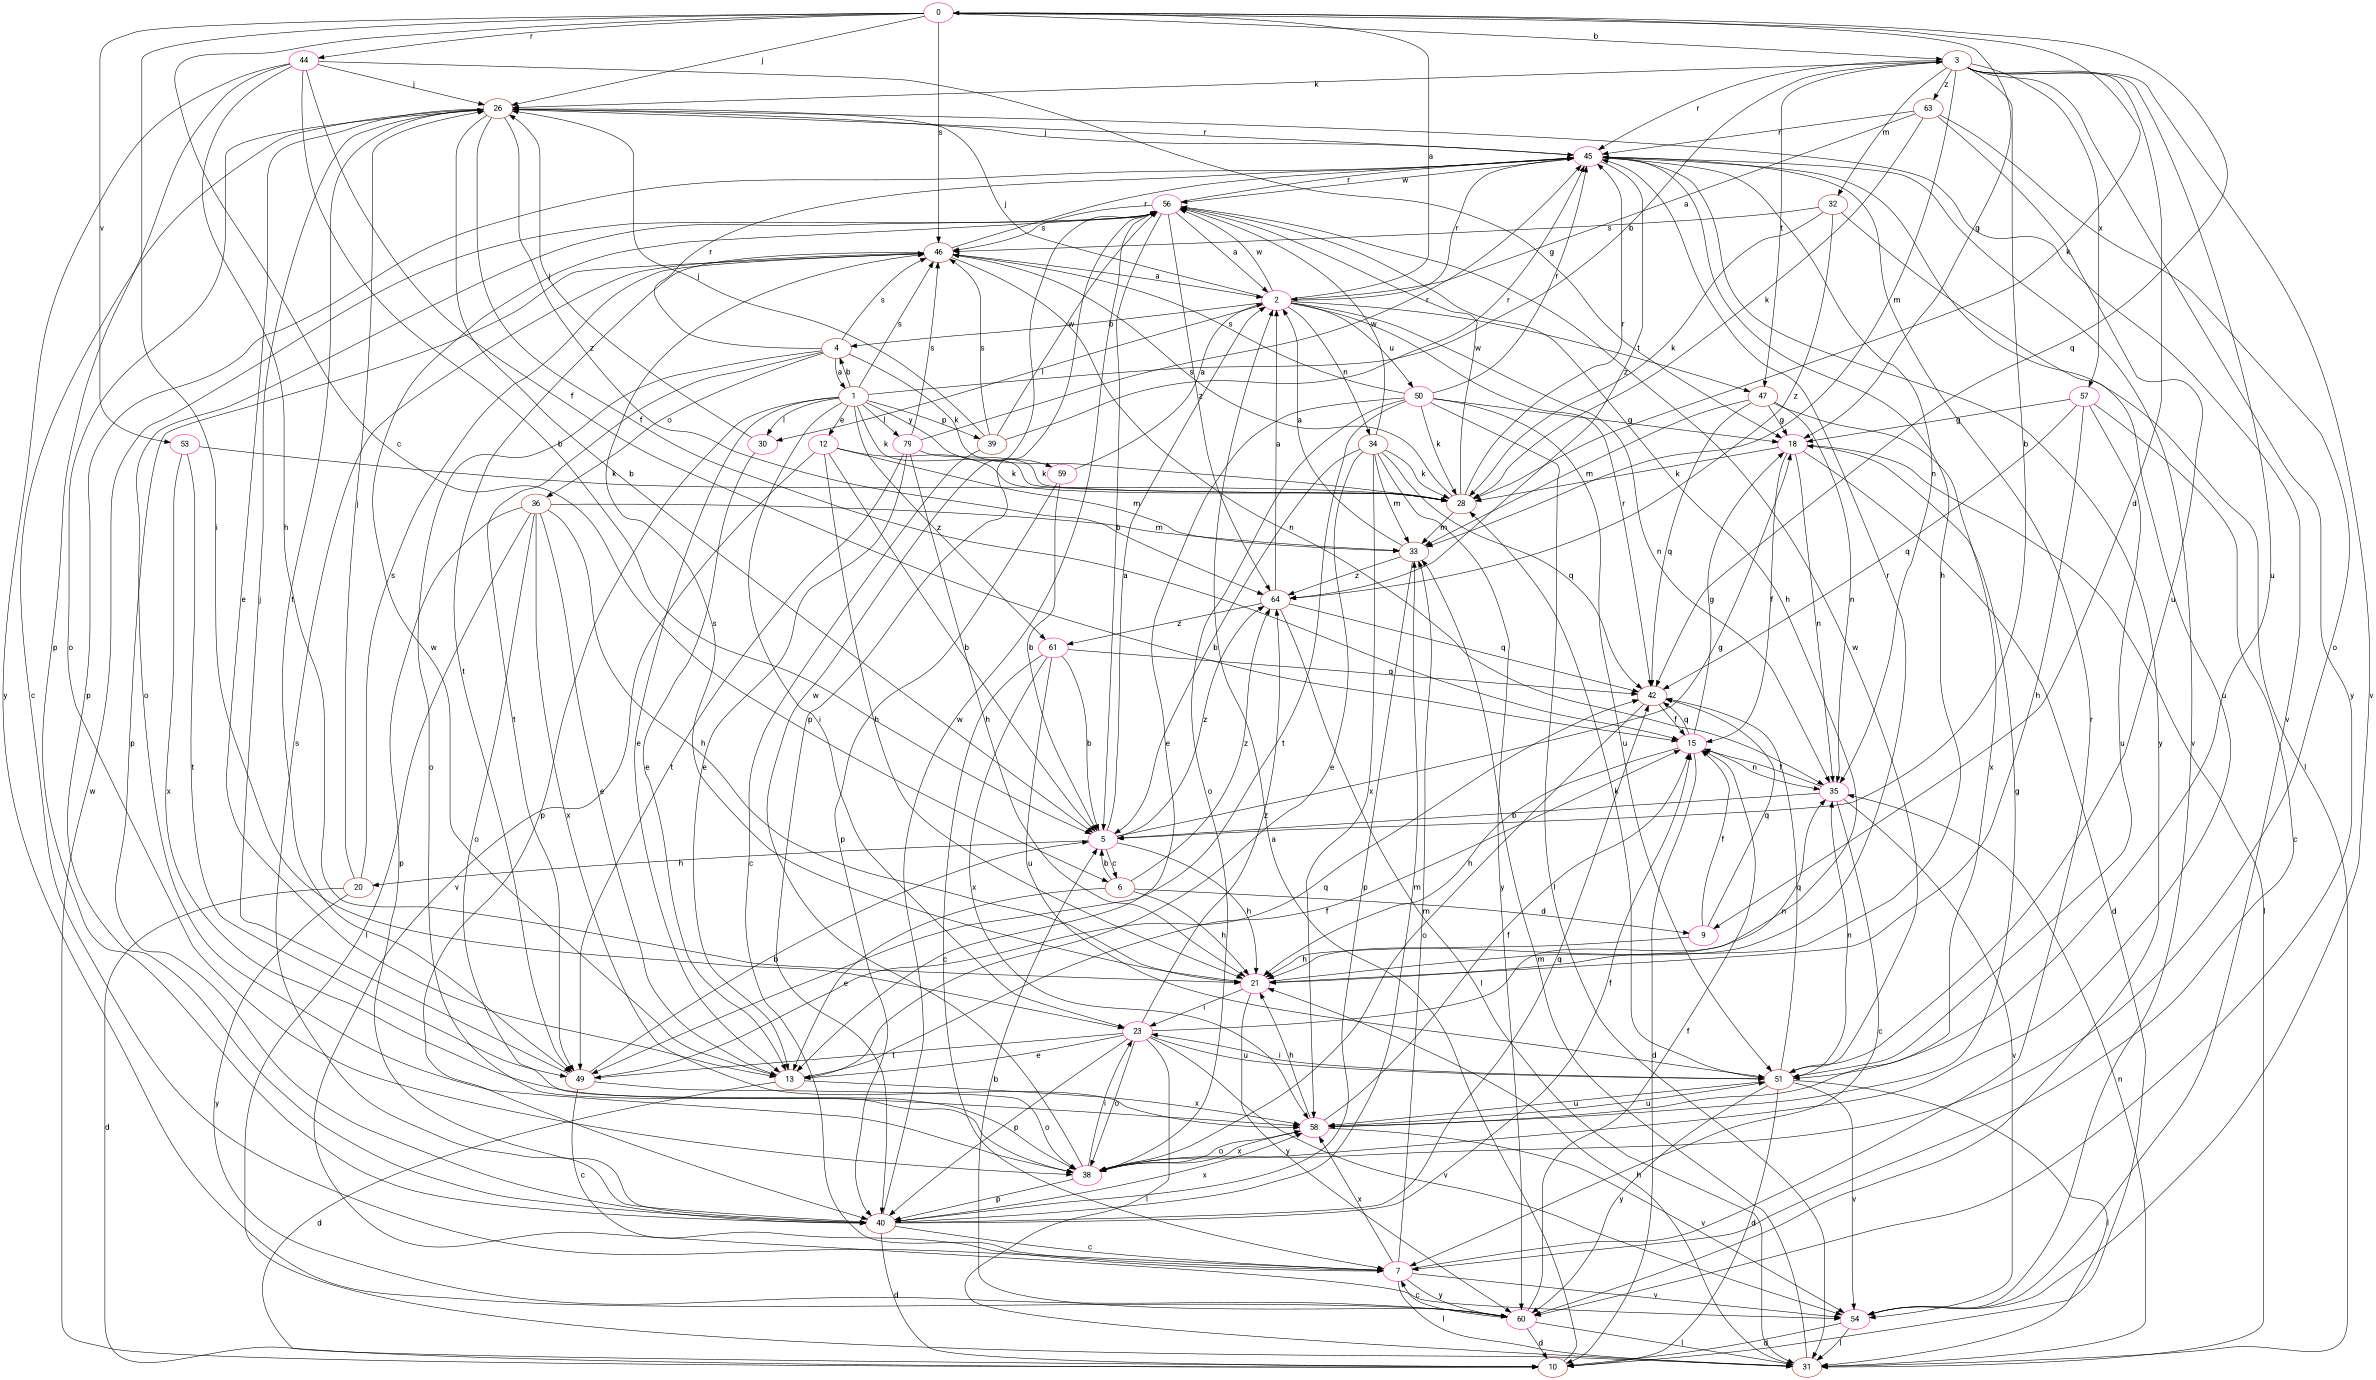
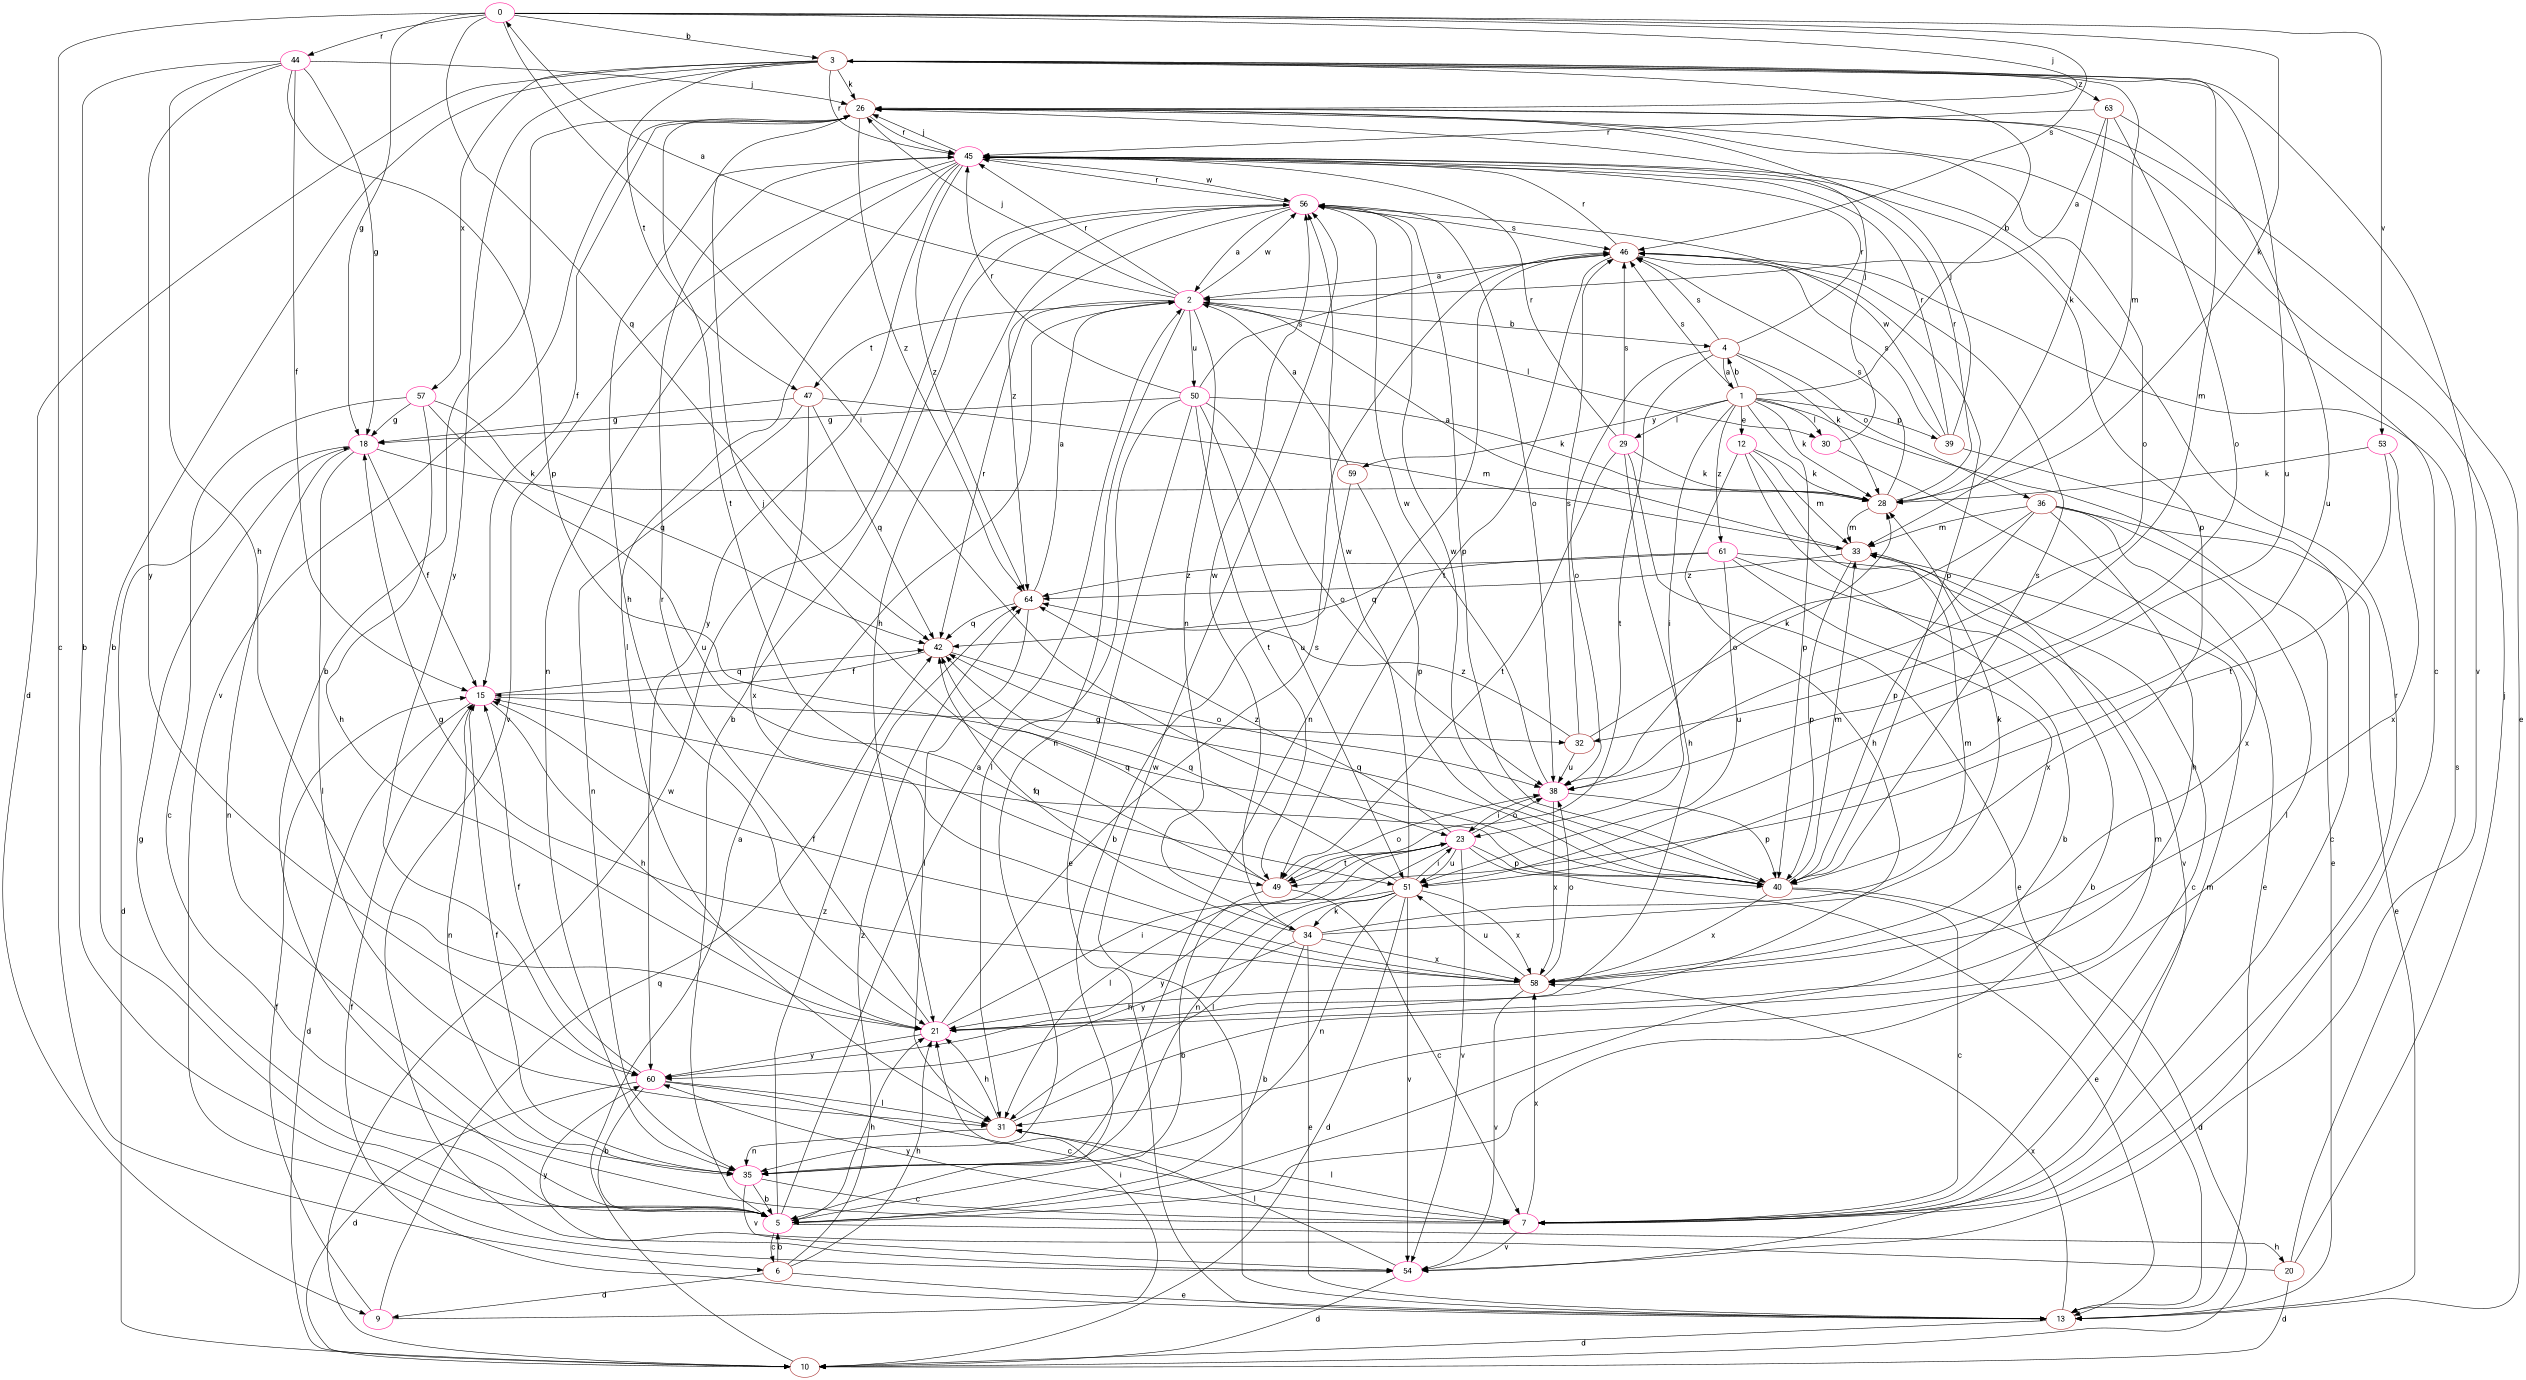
(1425, 300) -> none
(908, 444) -> (1624, 444)
(1062, 474) -> (1352, 474)
(1708, 592) -> (1001, 719)
(1167, 623) -> (1377, 563)
(1619, 823) -> (1333, 908)
(1305, 960) -> (1121, 1176)
(1576, 1104) -> (1518, 936)
(1314, 1128) -> (1534, 984)
